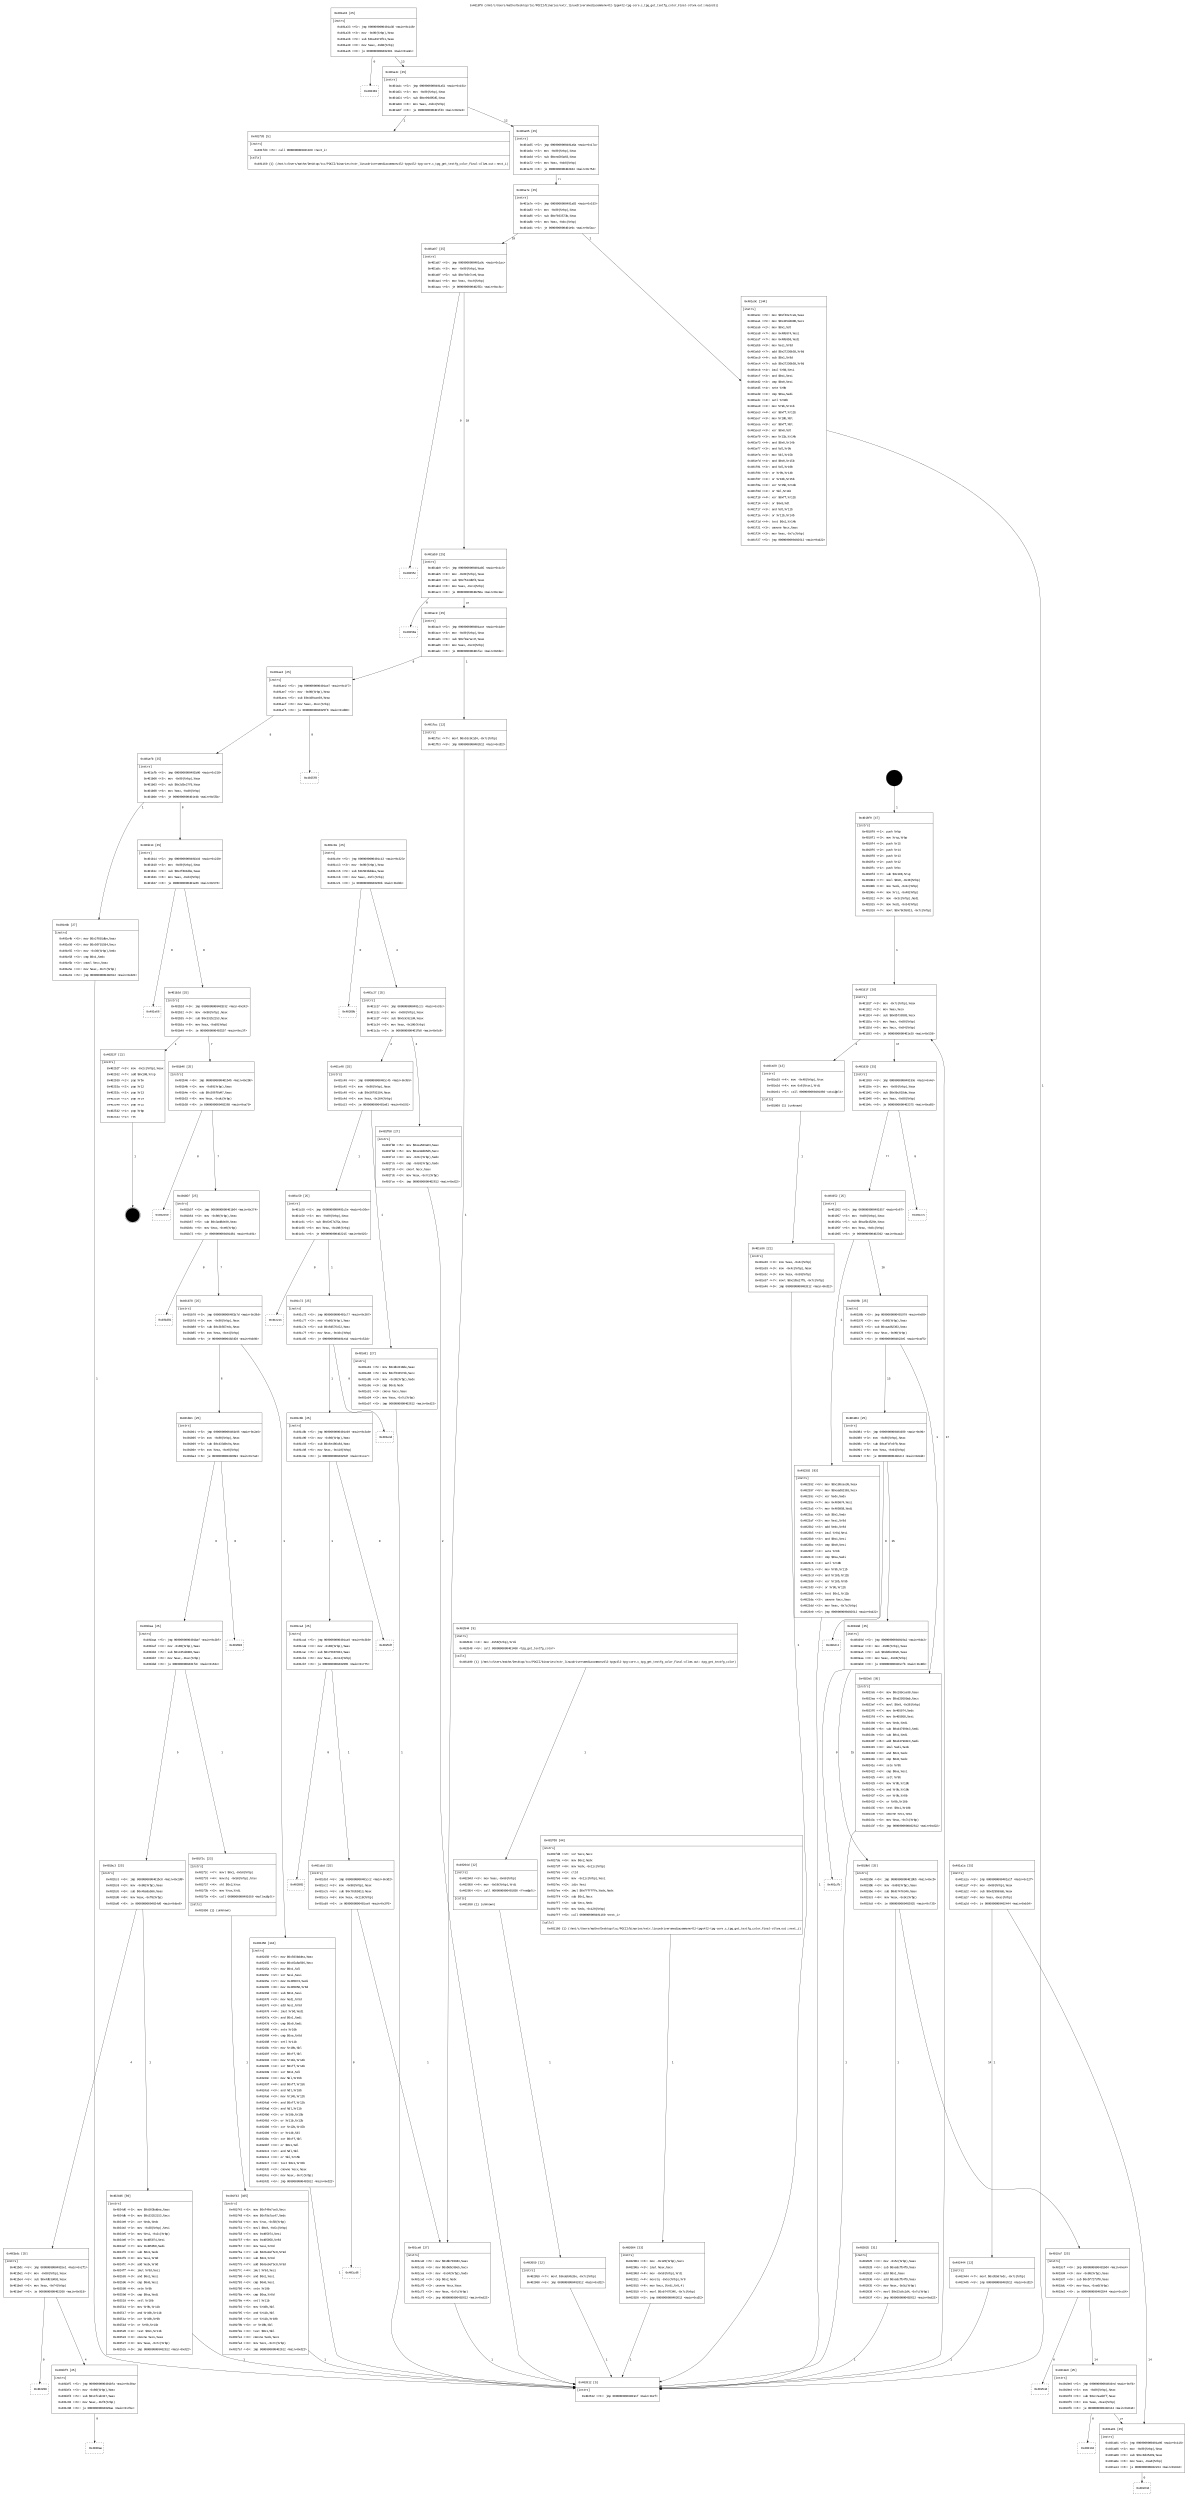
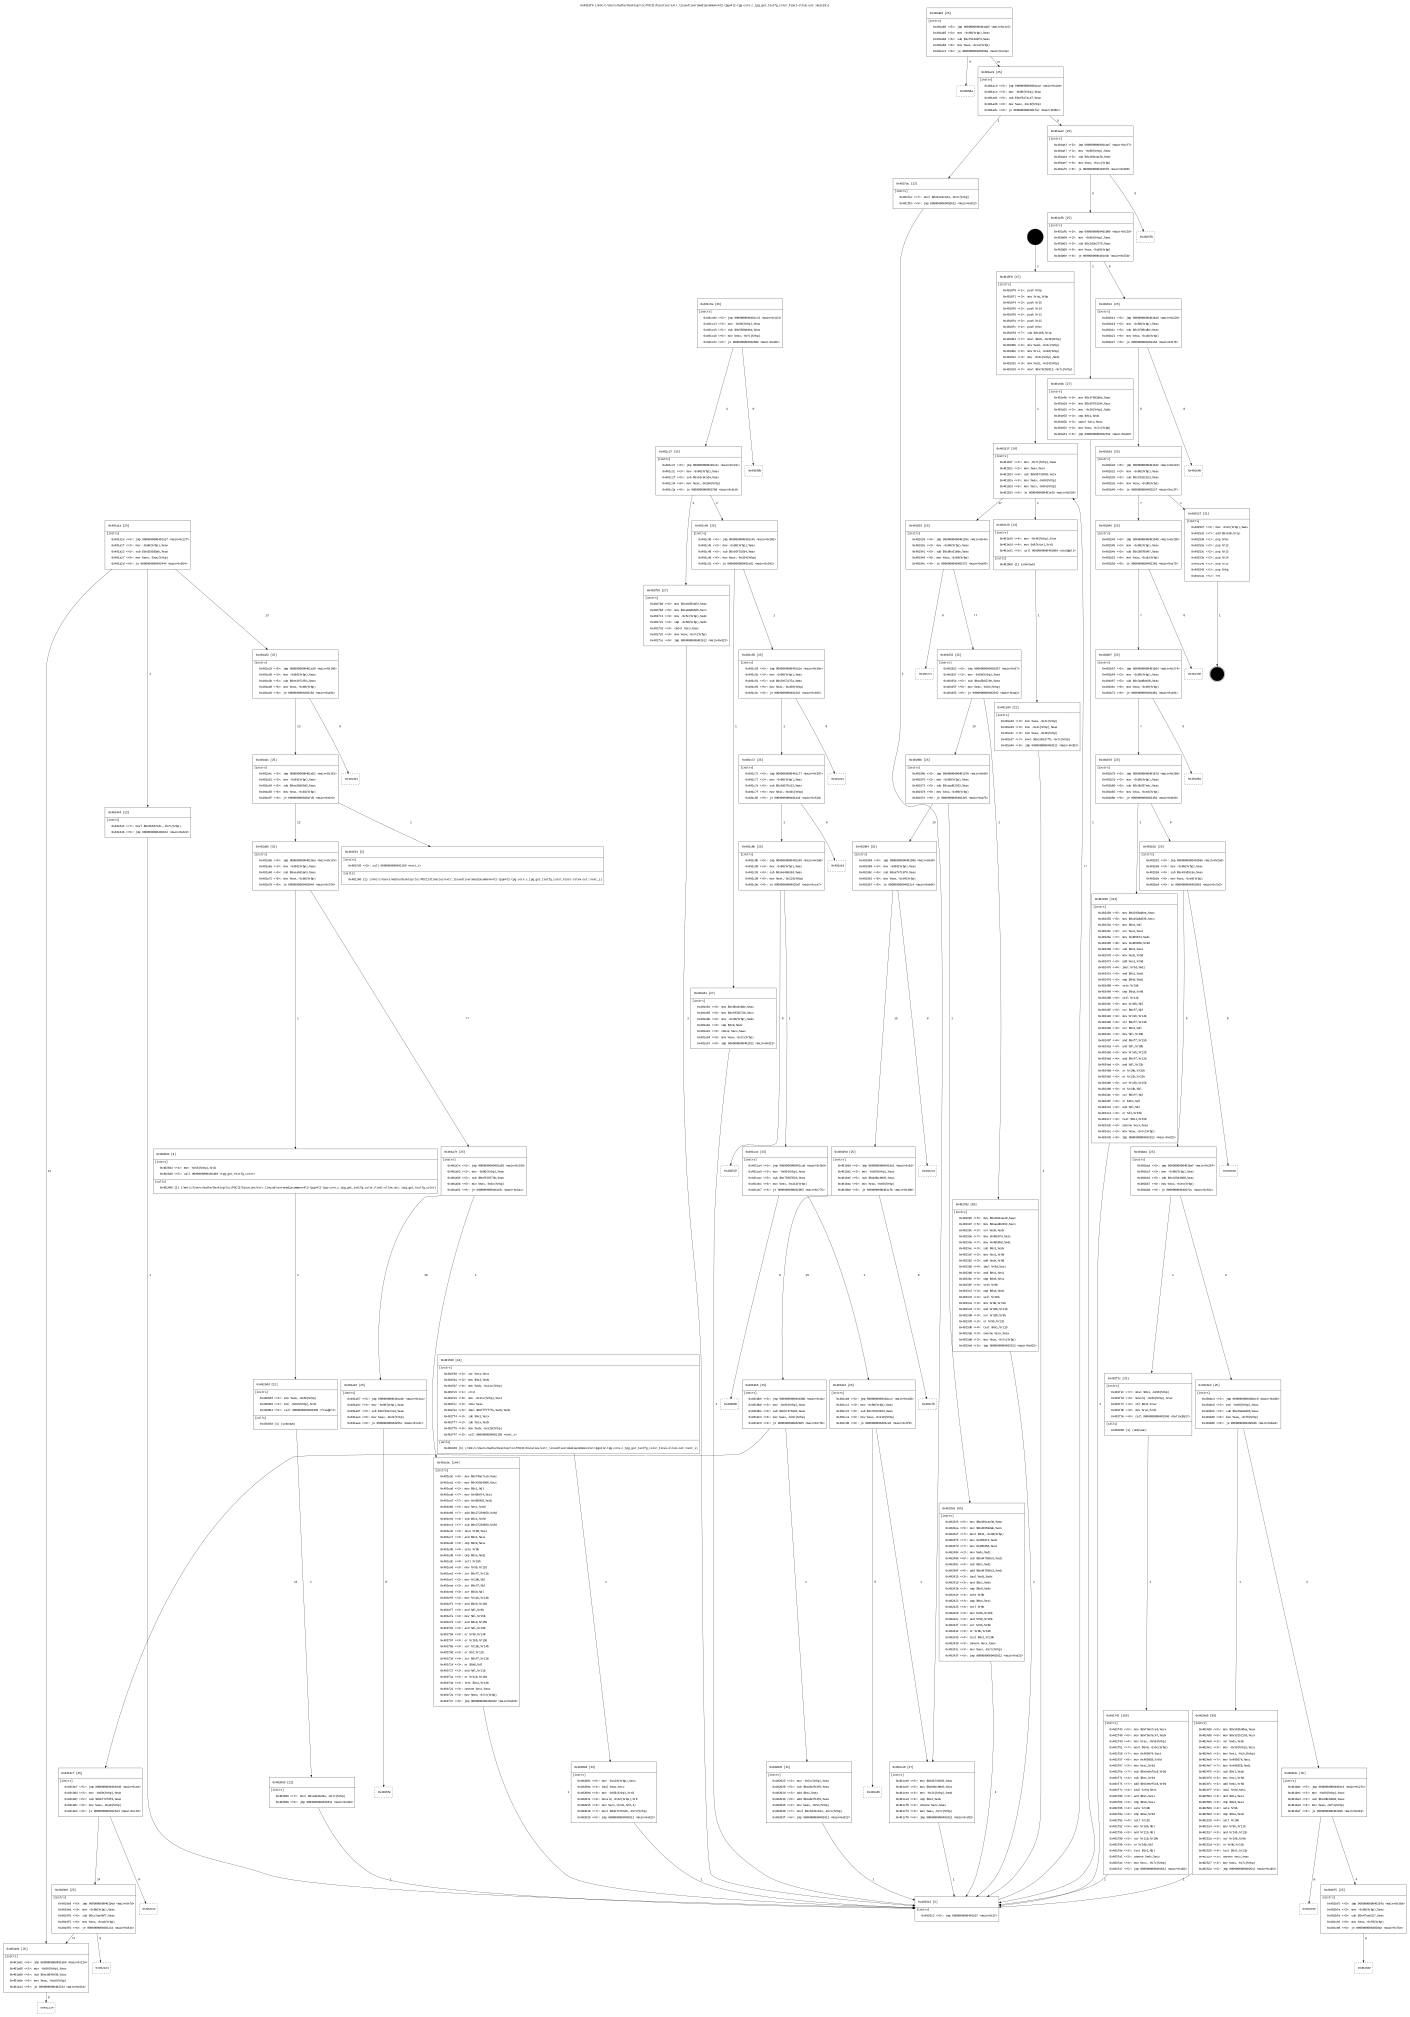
(464, 420) -> none
none -> (221, 609)
none -> (295, 1019)
